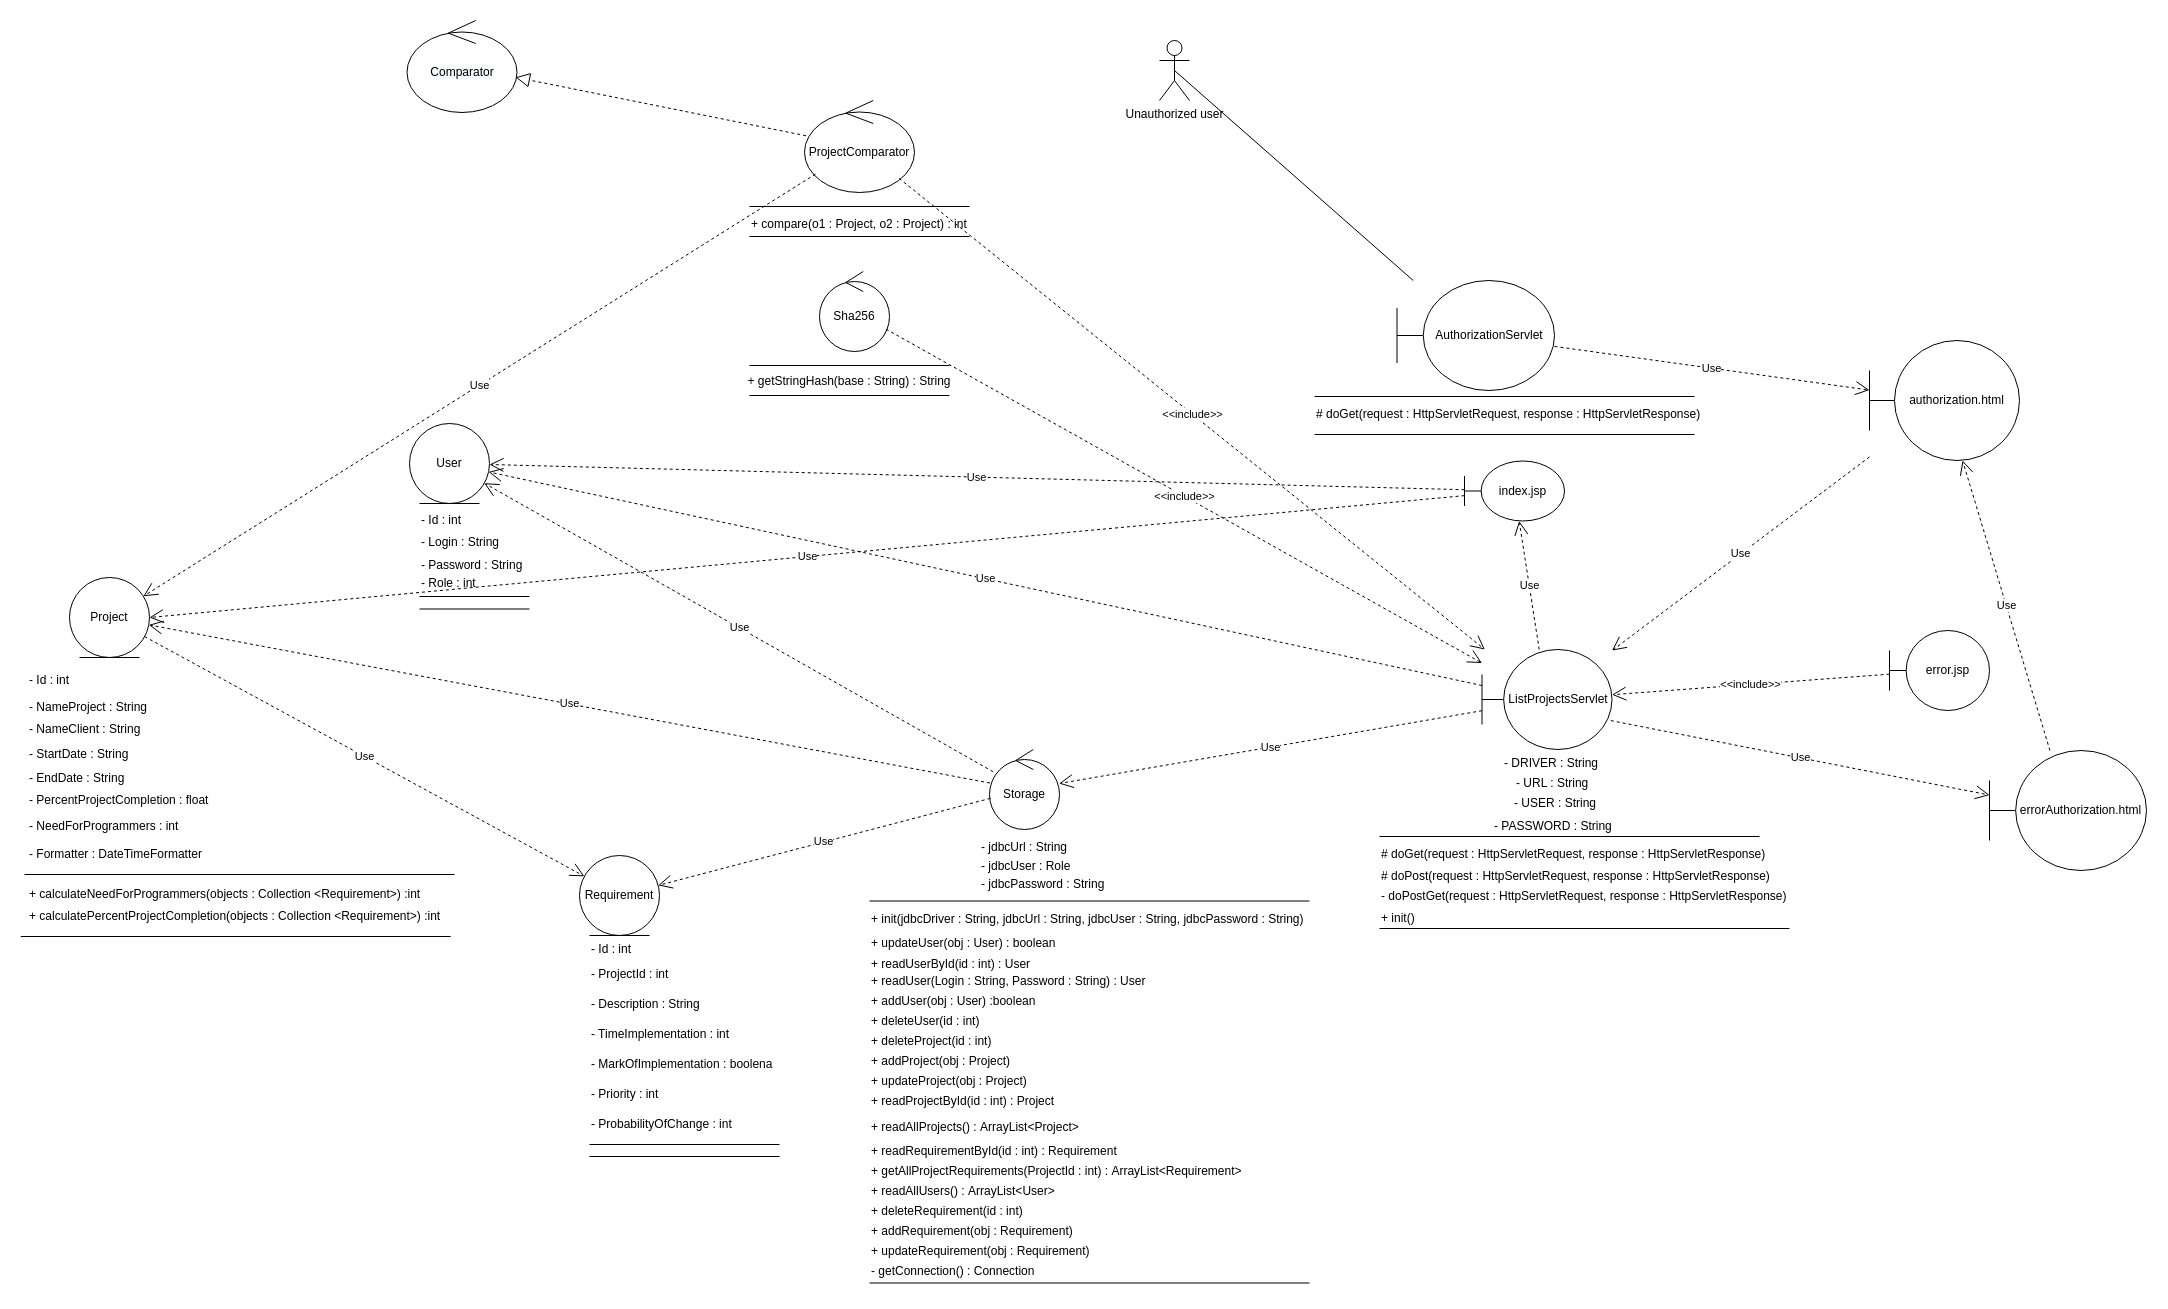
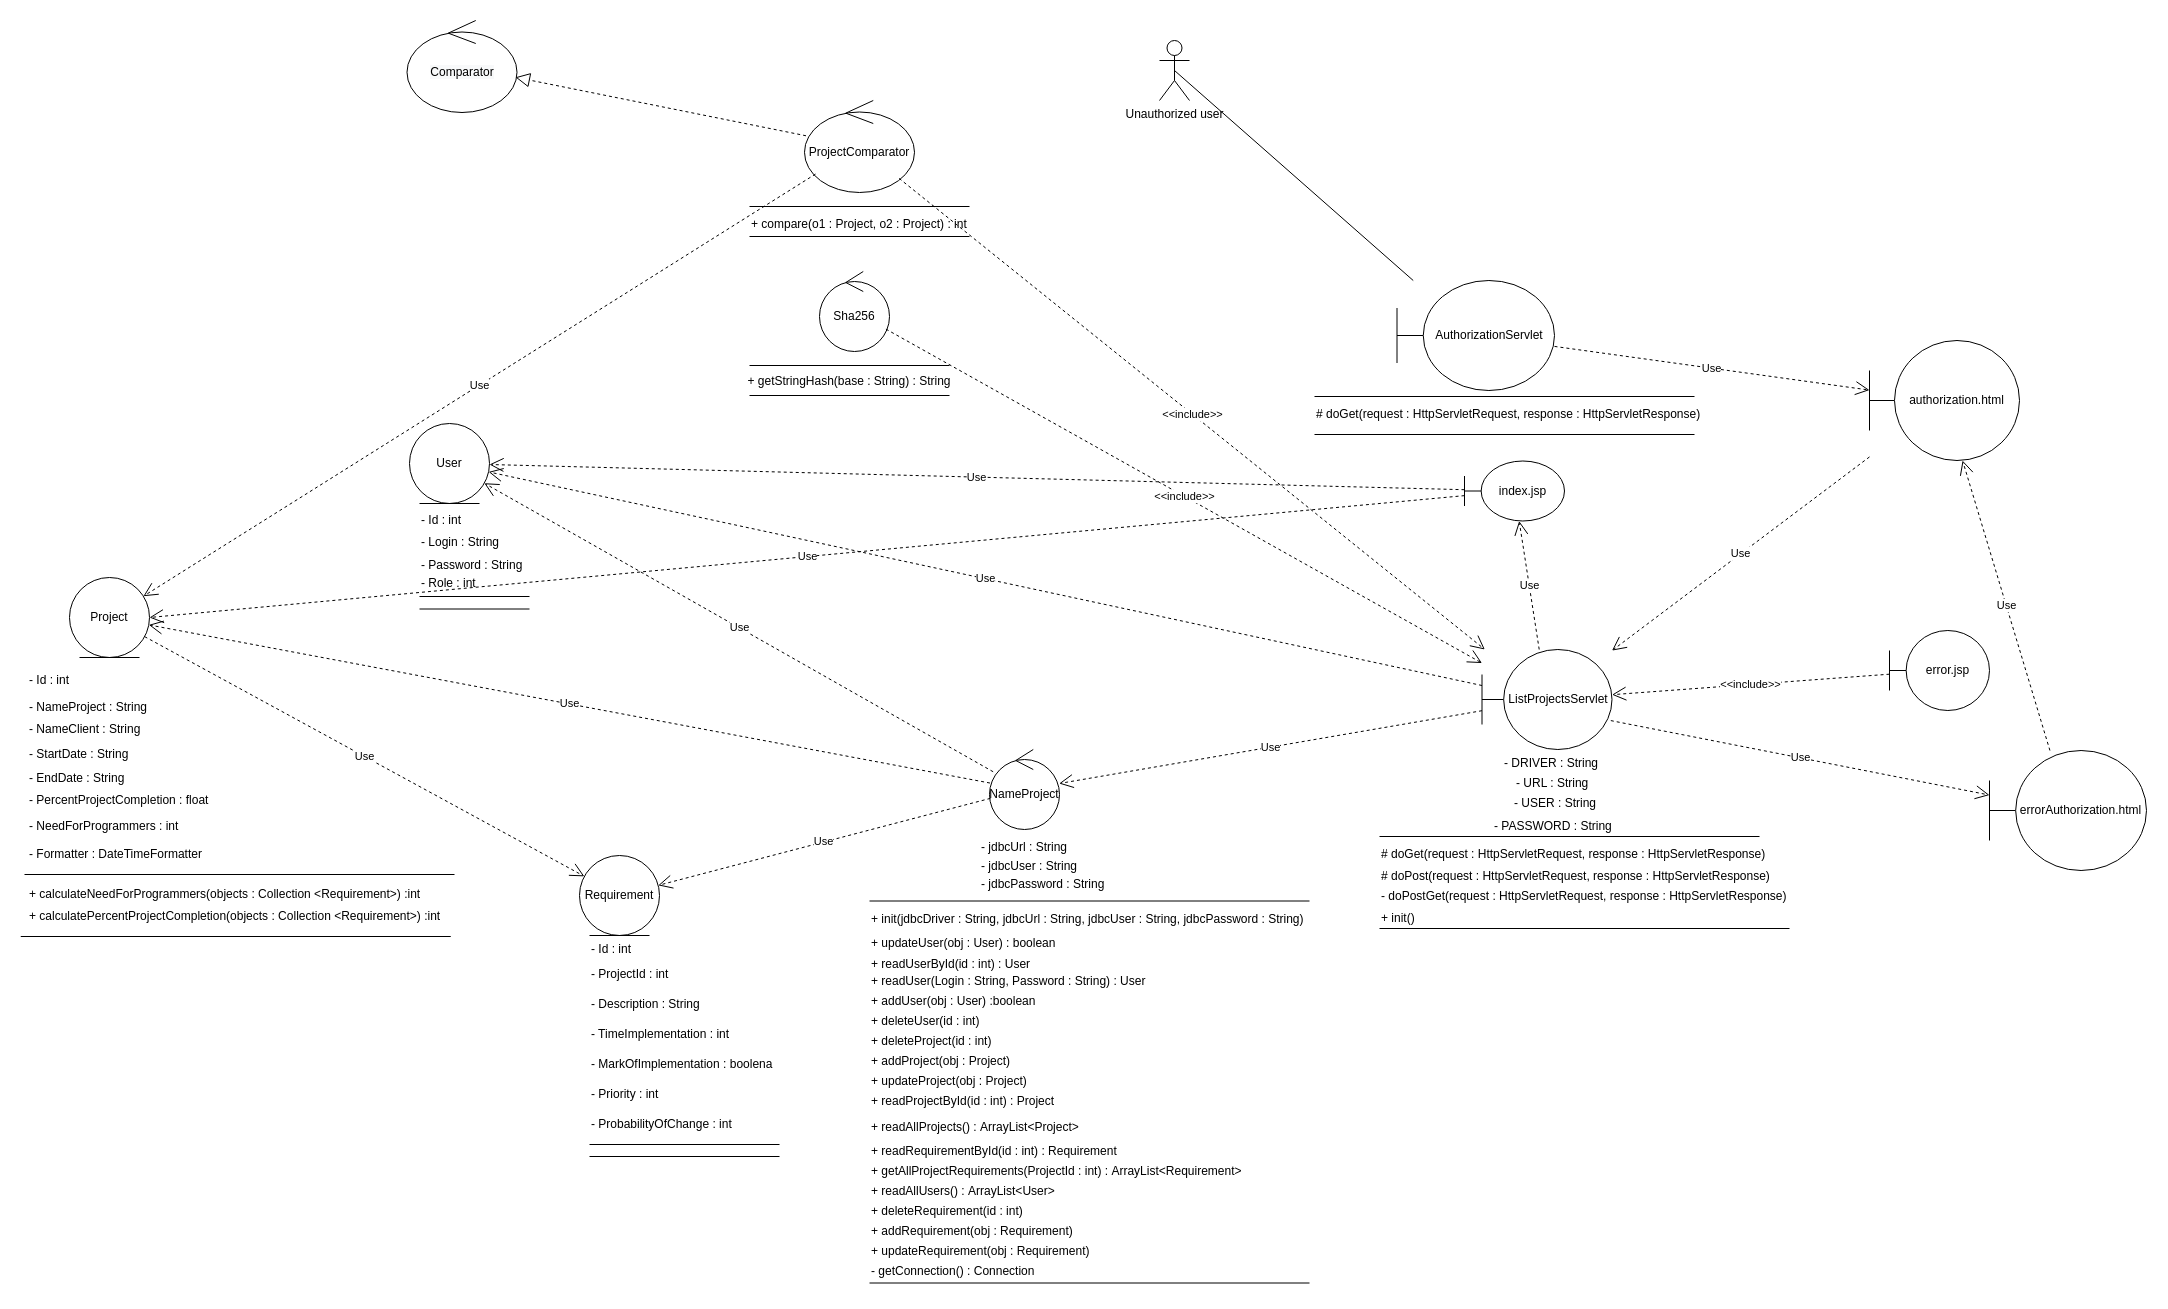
(1025, 795) -> (1025, 795)
(1031, 874) -> (1031, 874)
